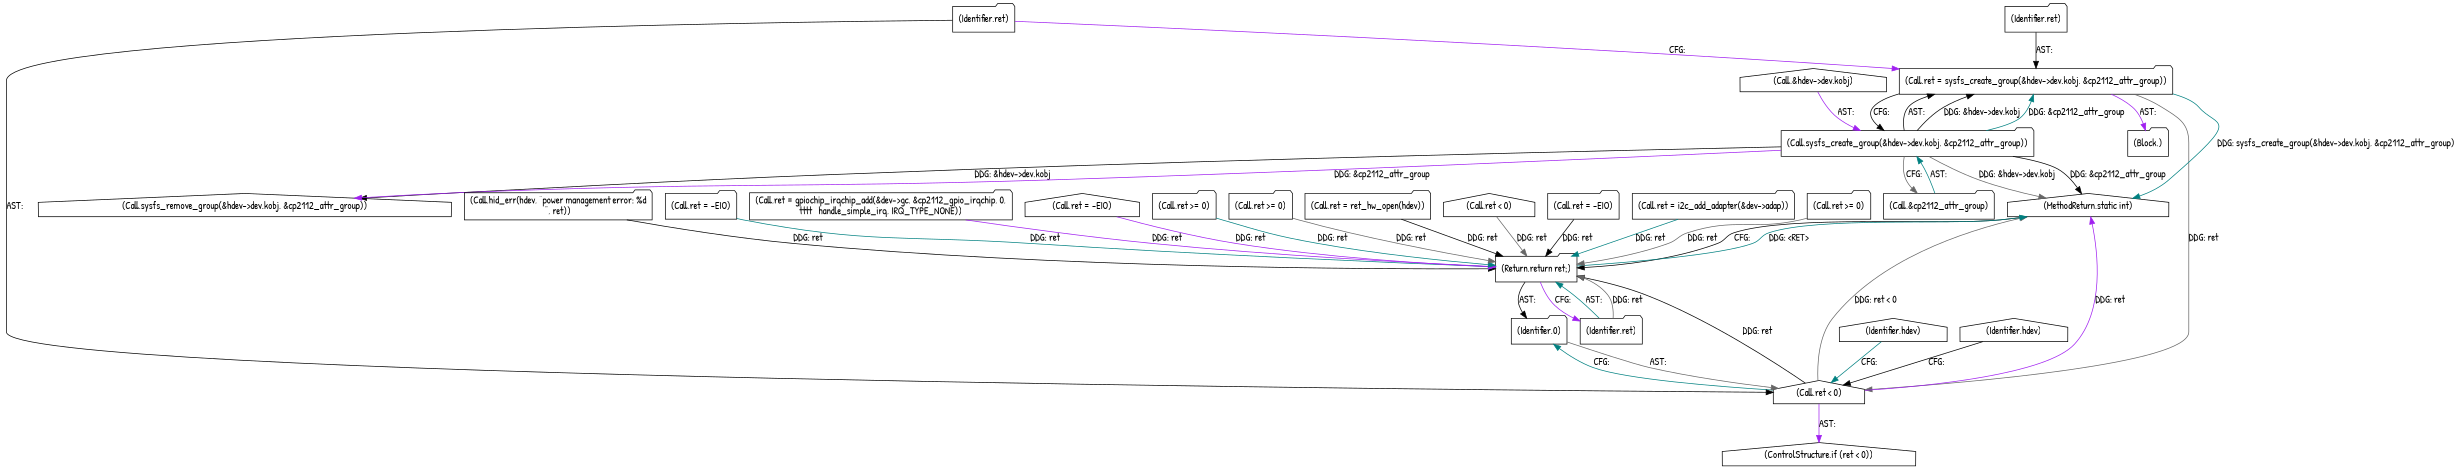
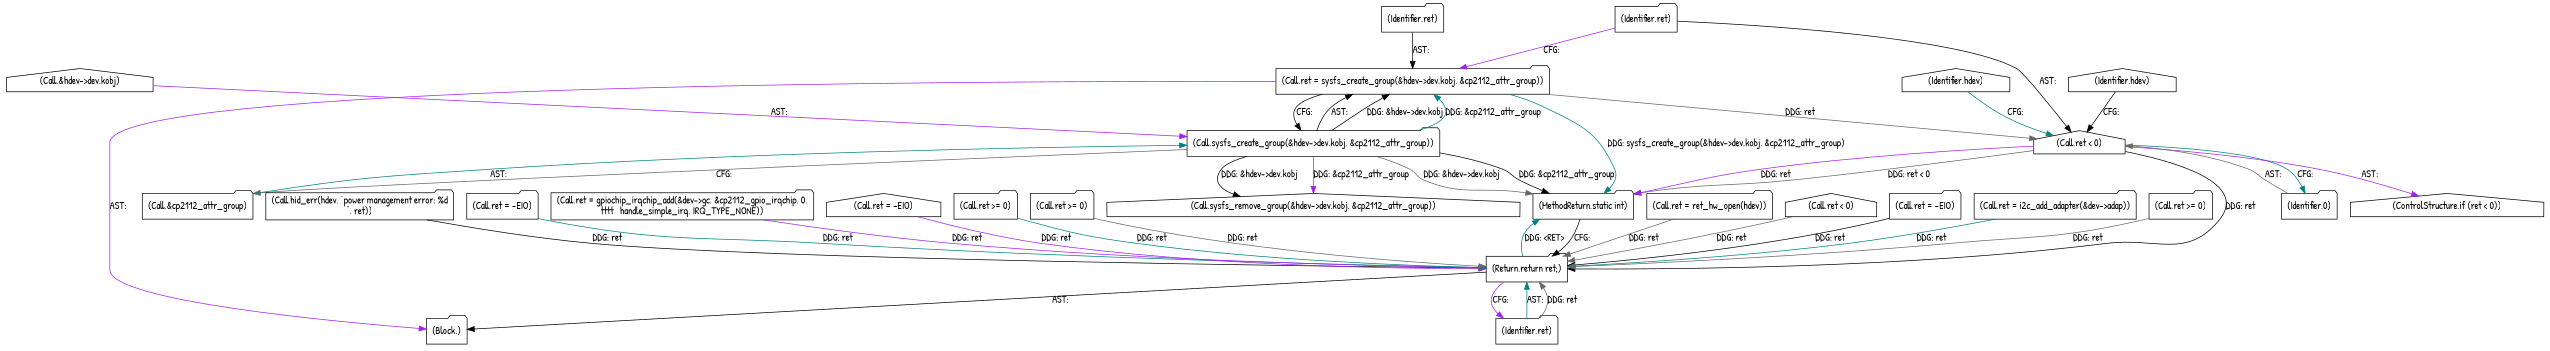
(2088, 206) -> (1583, 206)
(1449, 237) -> (1622, 237)
(1518, 297) -> (980, 301)
